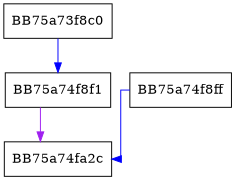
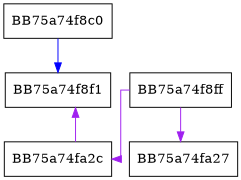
(58, 21) -> (58, 21)
(40, 120) -> (76, 129)
(121, 120) -> (121, 120)
none -> (184, 159)
